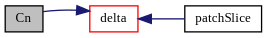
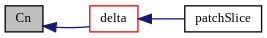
(60, 10) -> (73, 28)
